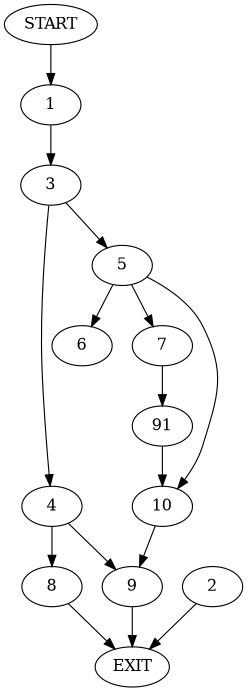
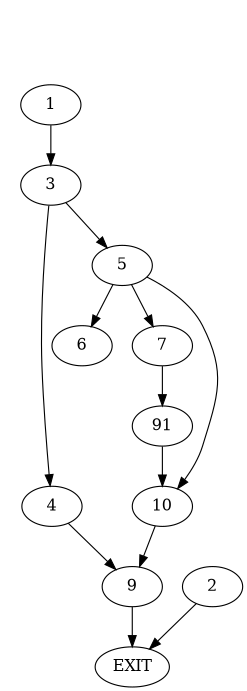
(51, 25) -> none
(52, 587) -> none
